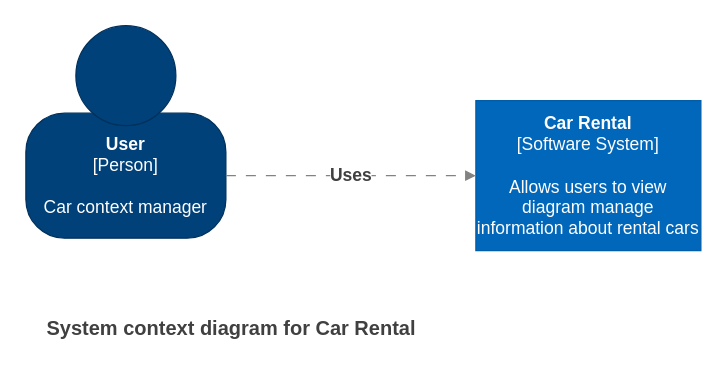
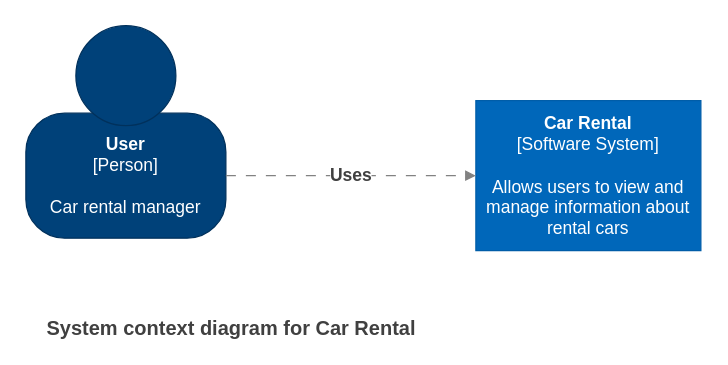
(126, 176) -> (126, 176)
(588, 176) -> (588, 176)
